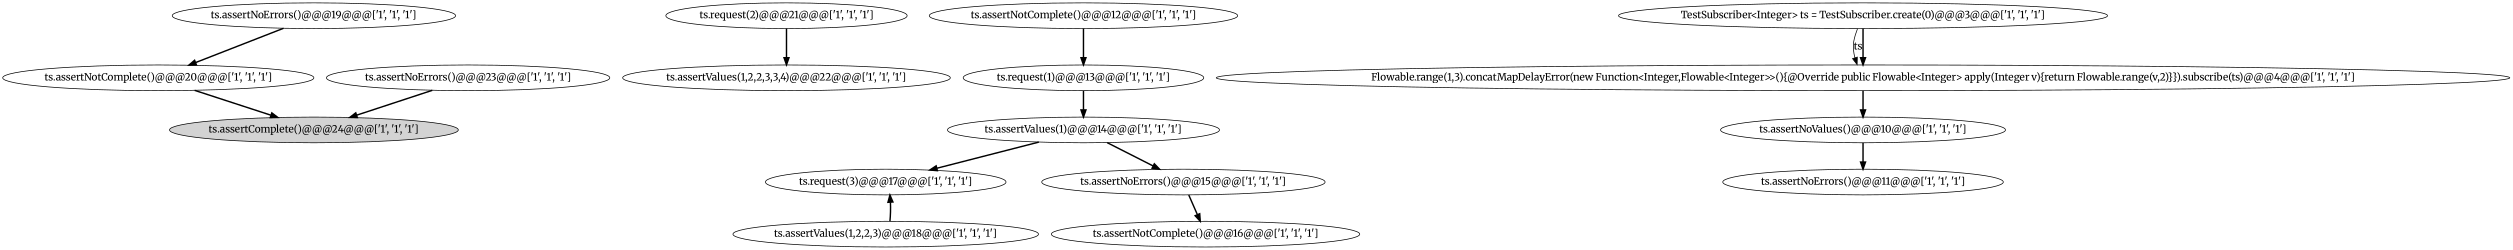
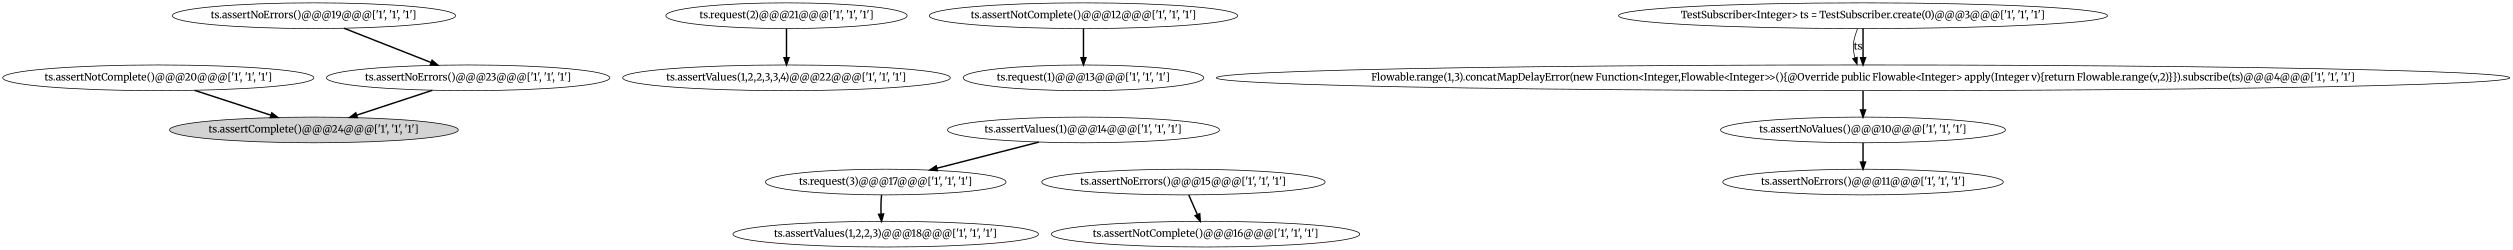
(240, 45) -> (387, 45)
(1083, 100) -> none
(1130, 154) -> none
(891, 212) -> (881, 205)
